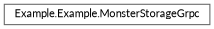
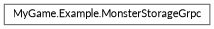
(107, 14) -> (107, 14)
